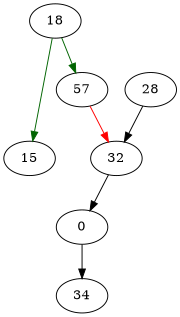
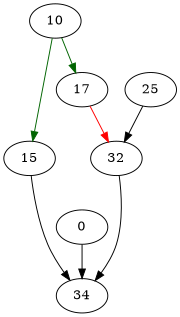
(55, 21) -> (55, 21)
(82, 90) -> (82, 90)
(151, 90) -> (151, 90)
(101, 188) -> (120, 226)
none -> (41, 226)
